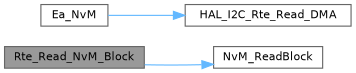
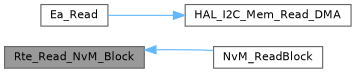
(74, 15) -> (74, 15)
(268, 15) -> (268, 15)
(173, 65) -> (185, 50)
